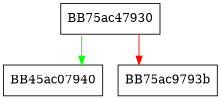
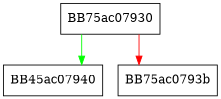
(110, 19) -> (110, 19)
(168, 80) -> (168, 80)
